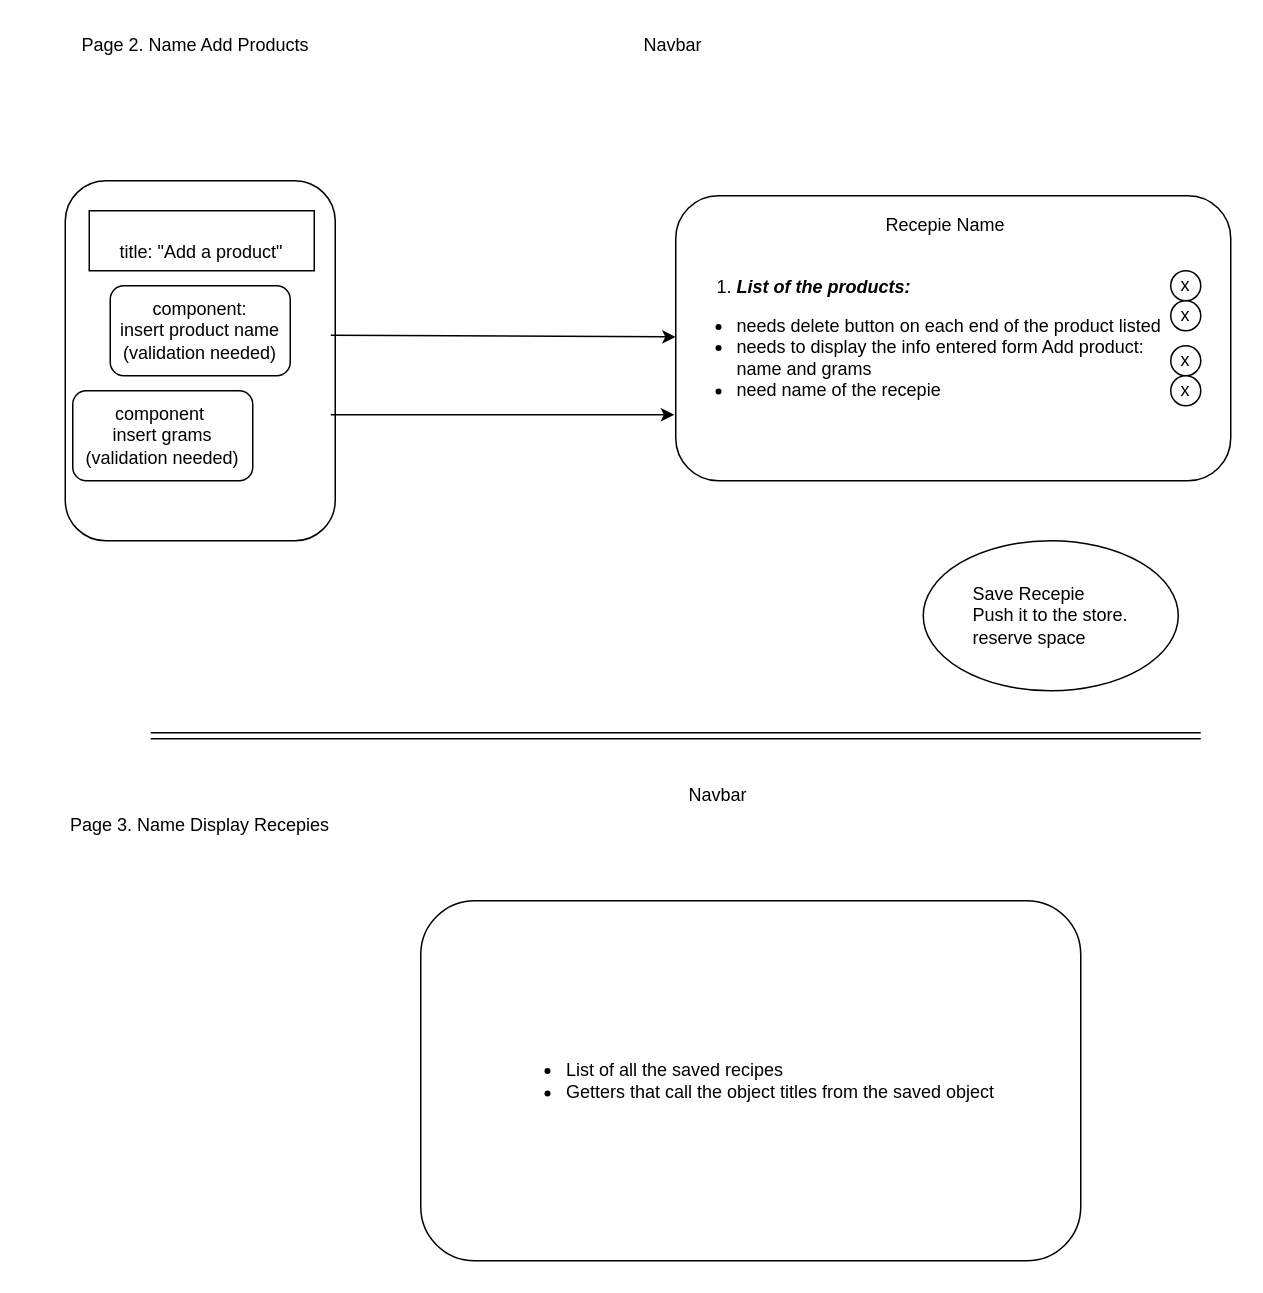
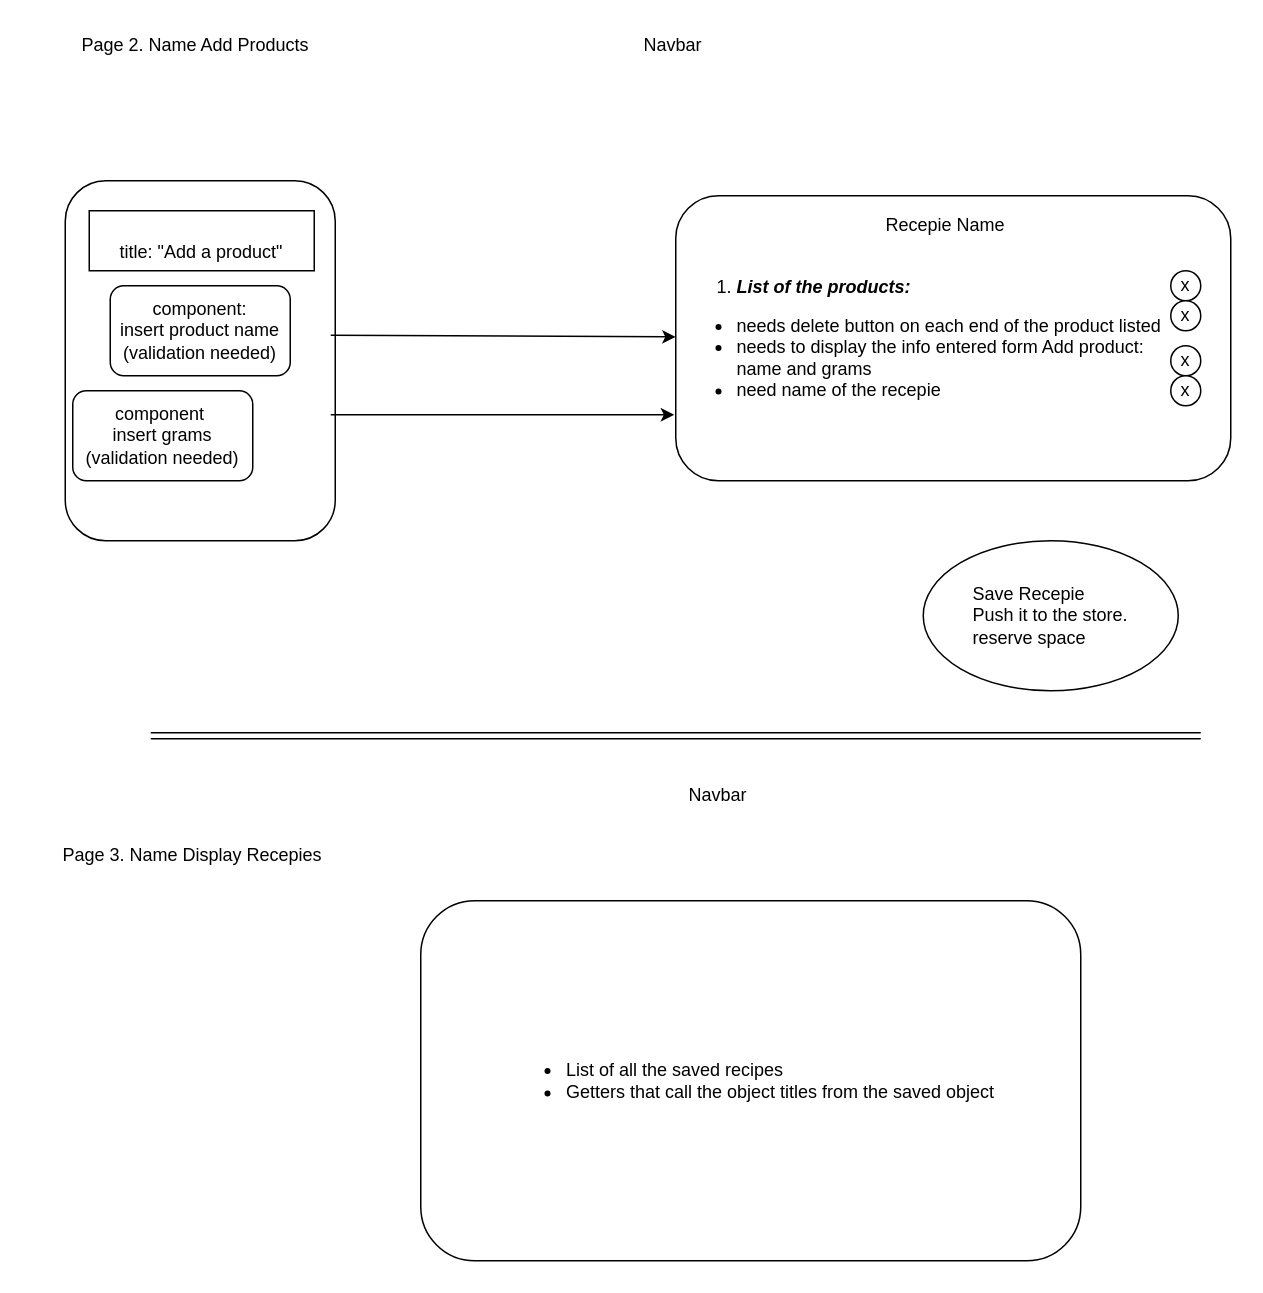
(200, 826) -> (193, 856)
